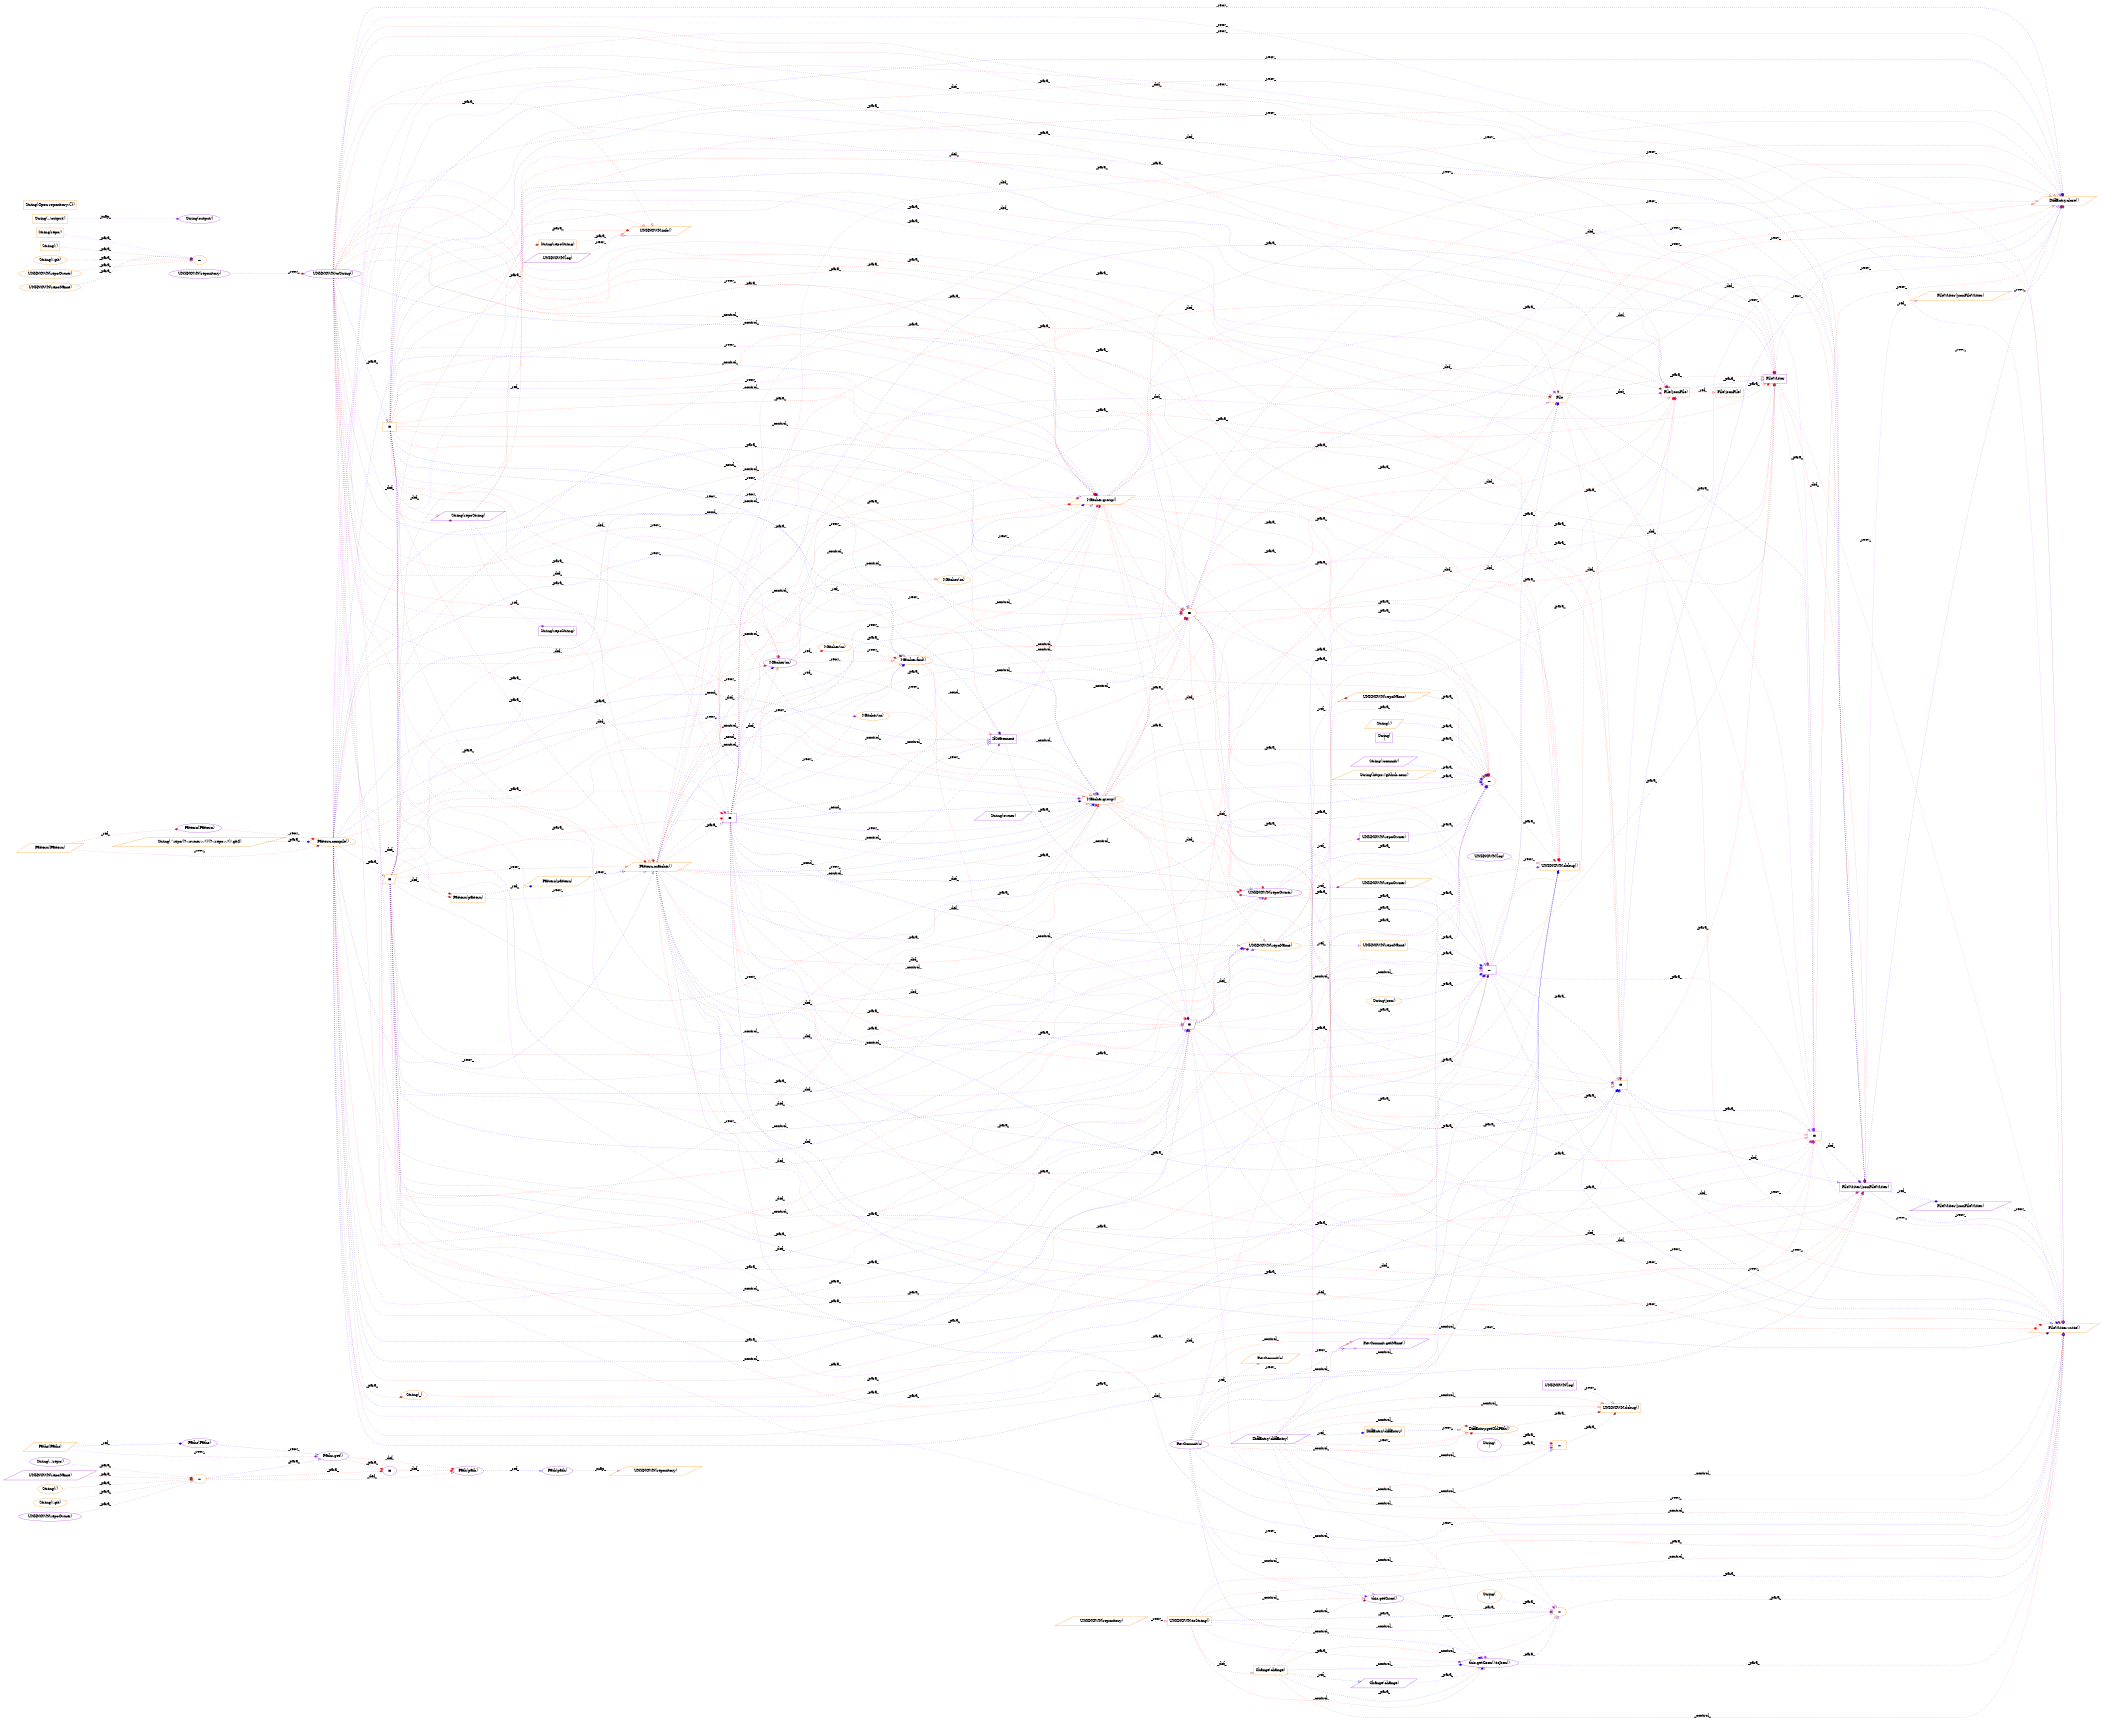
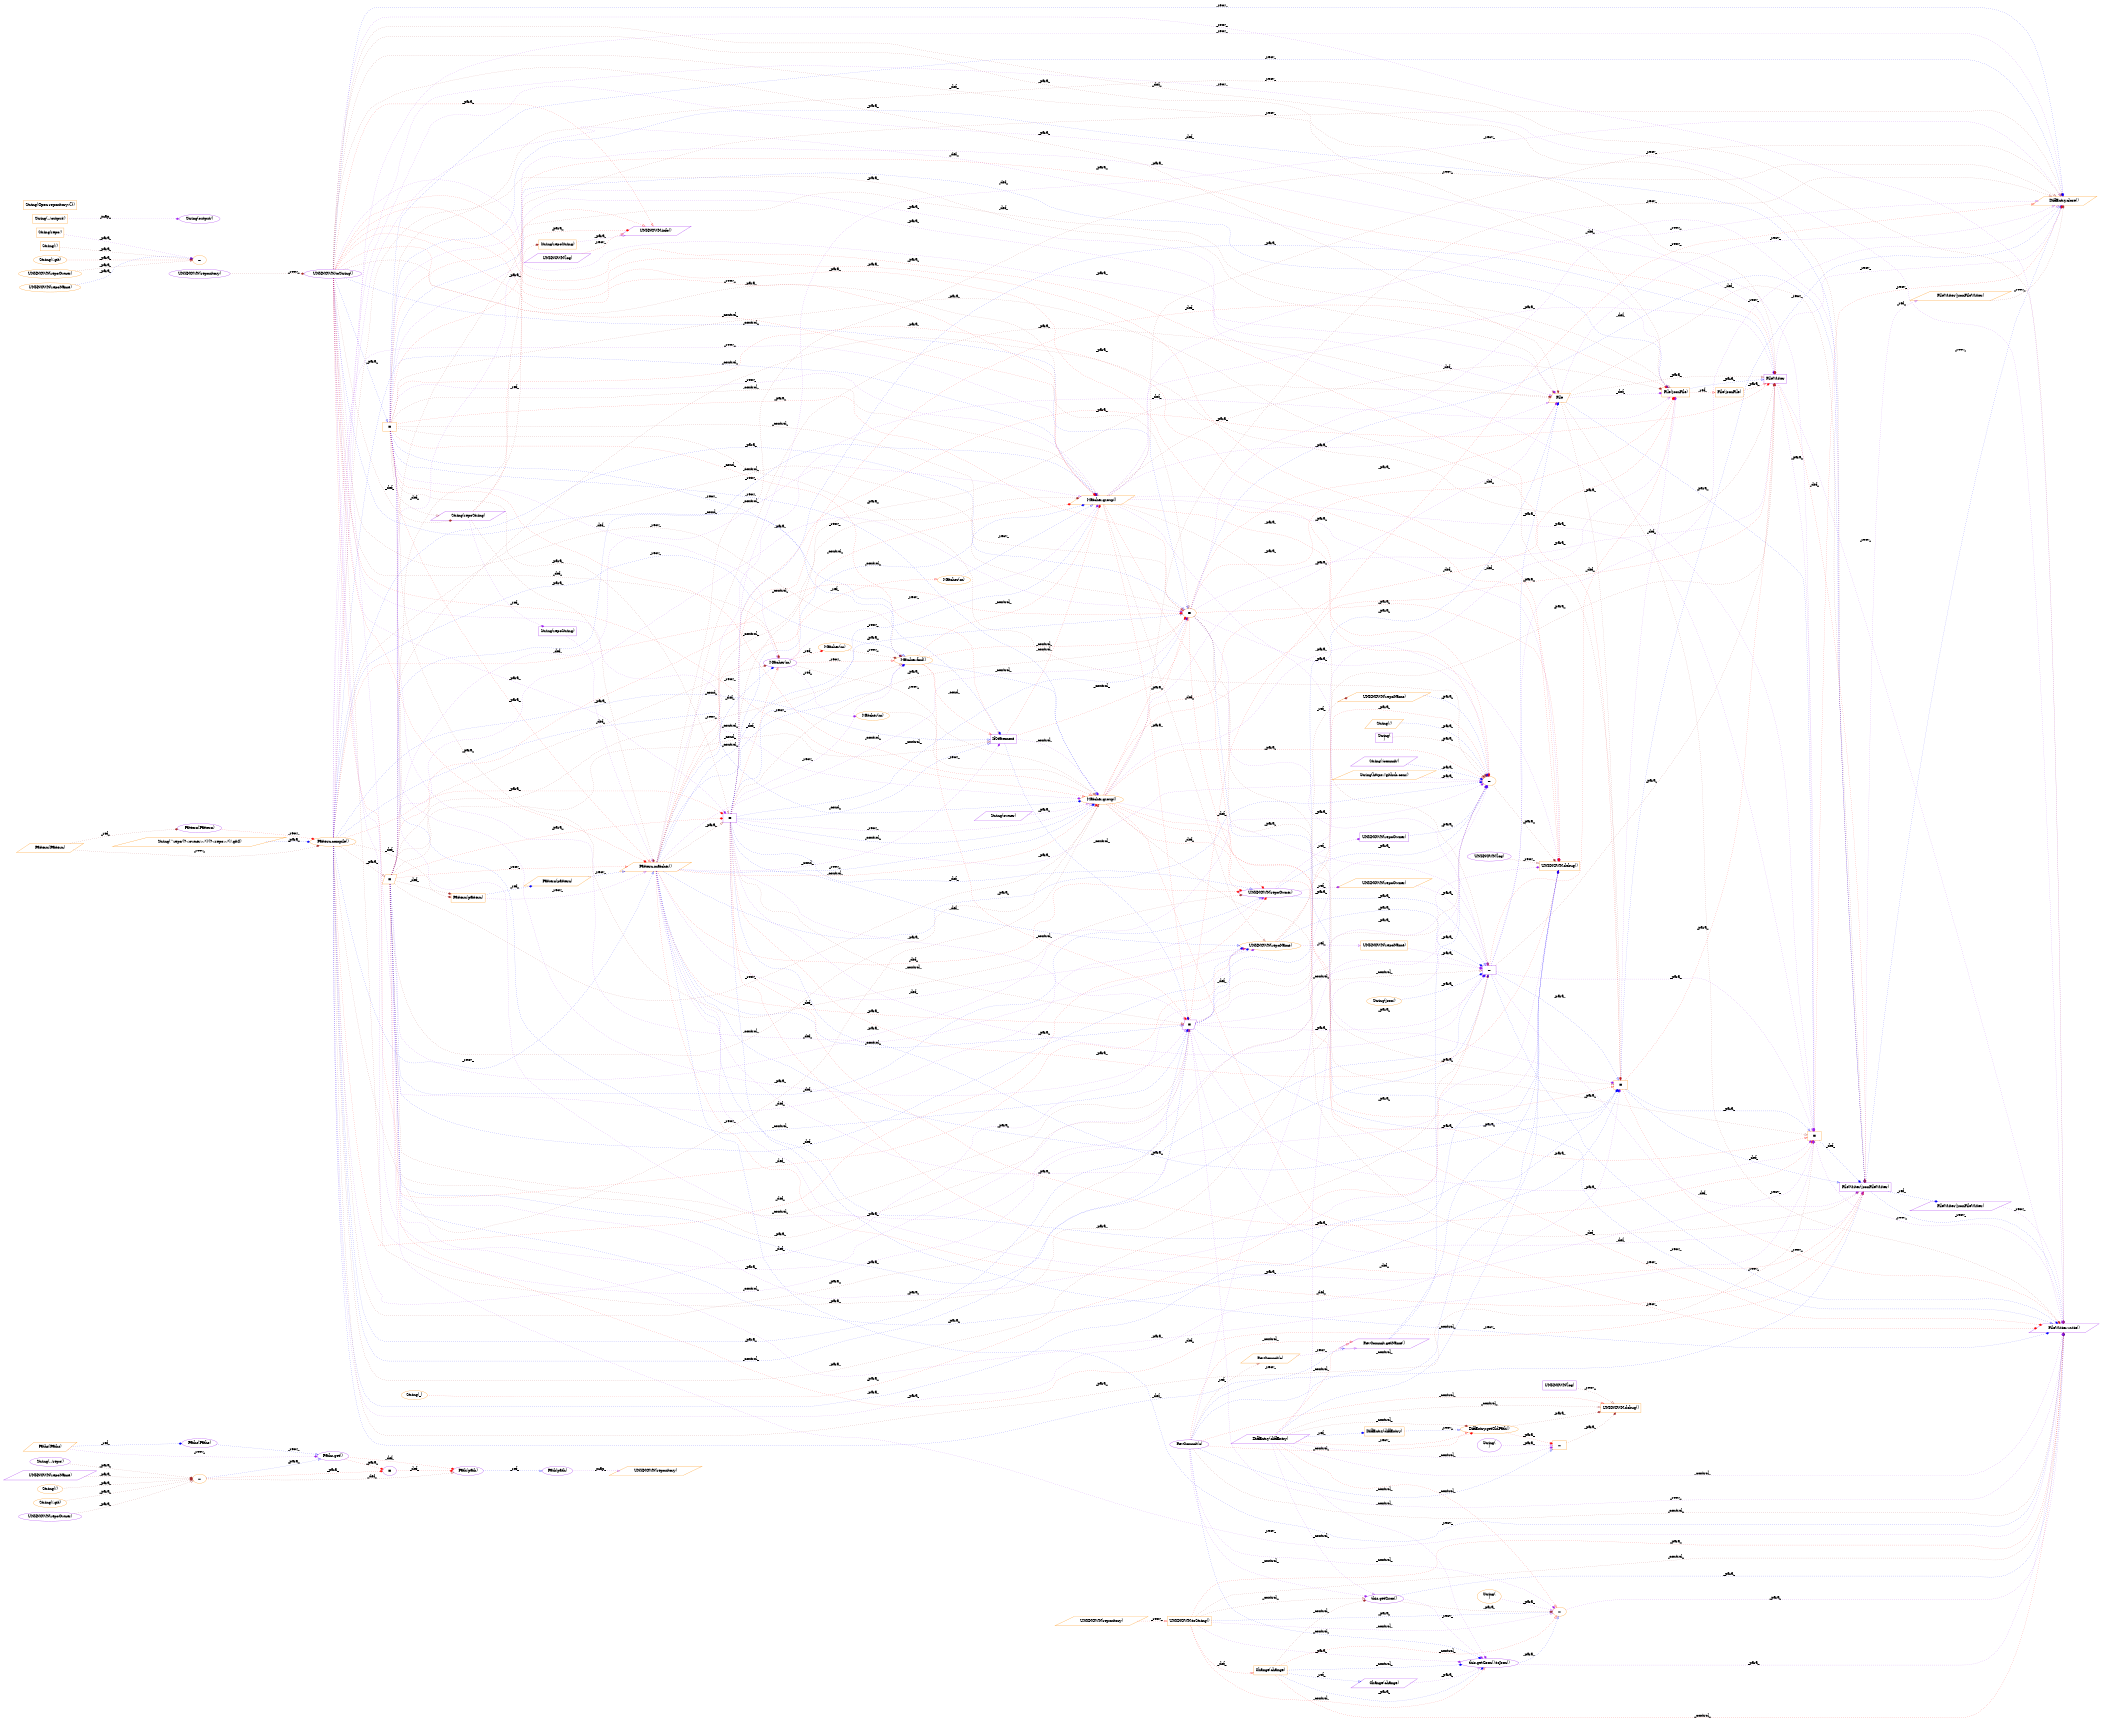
(656, 231) -> (656, 231)
(1776, 242) -> (1776, 242)
(343, 1136) -> (645, 177)
(2064, 1328) -> (2064, 1328)
